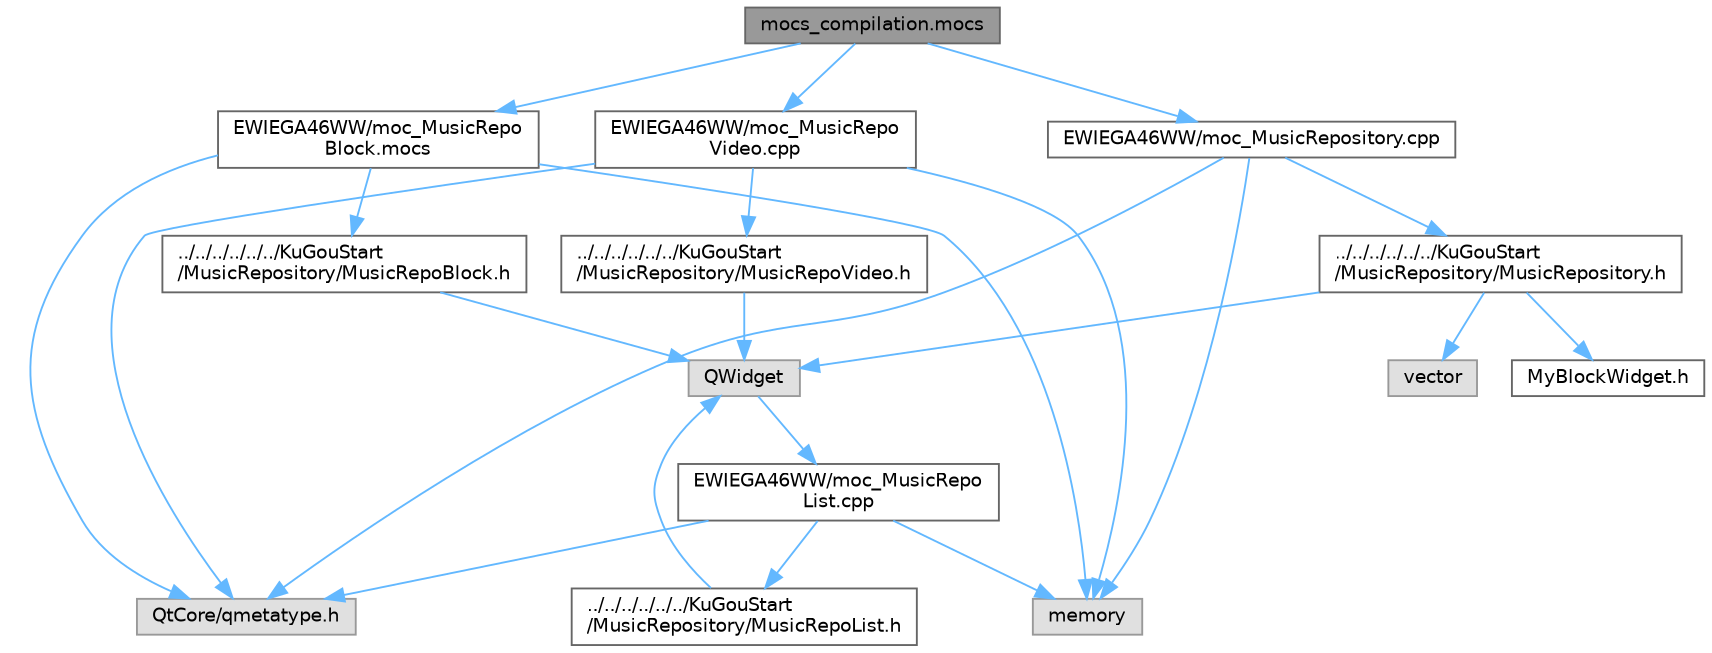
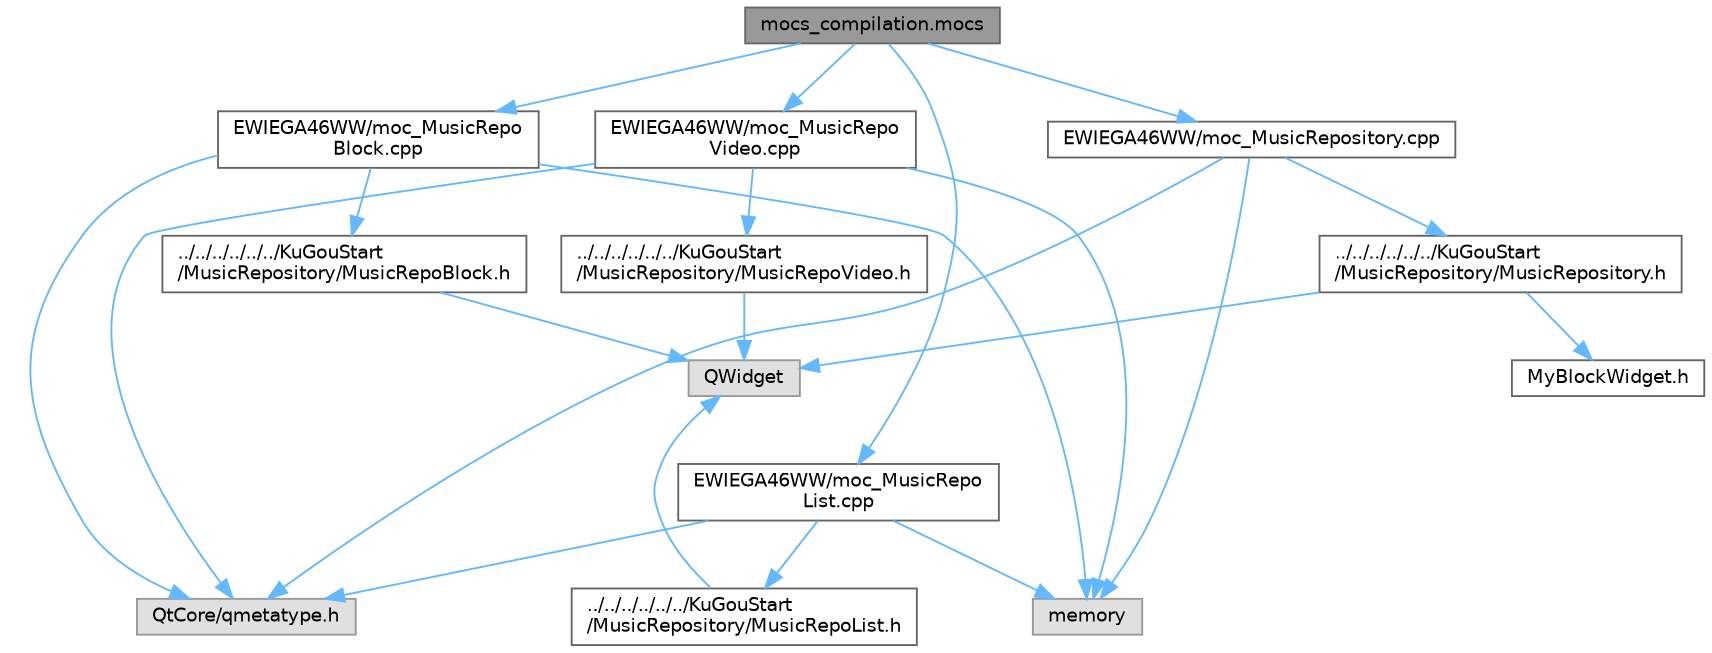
(378, 140) -> (378, 140)
(1433, 378) -> none
(781, 423) -> (956, 225)
